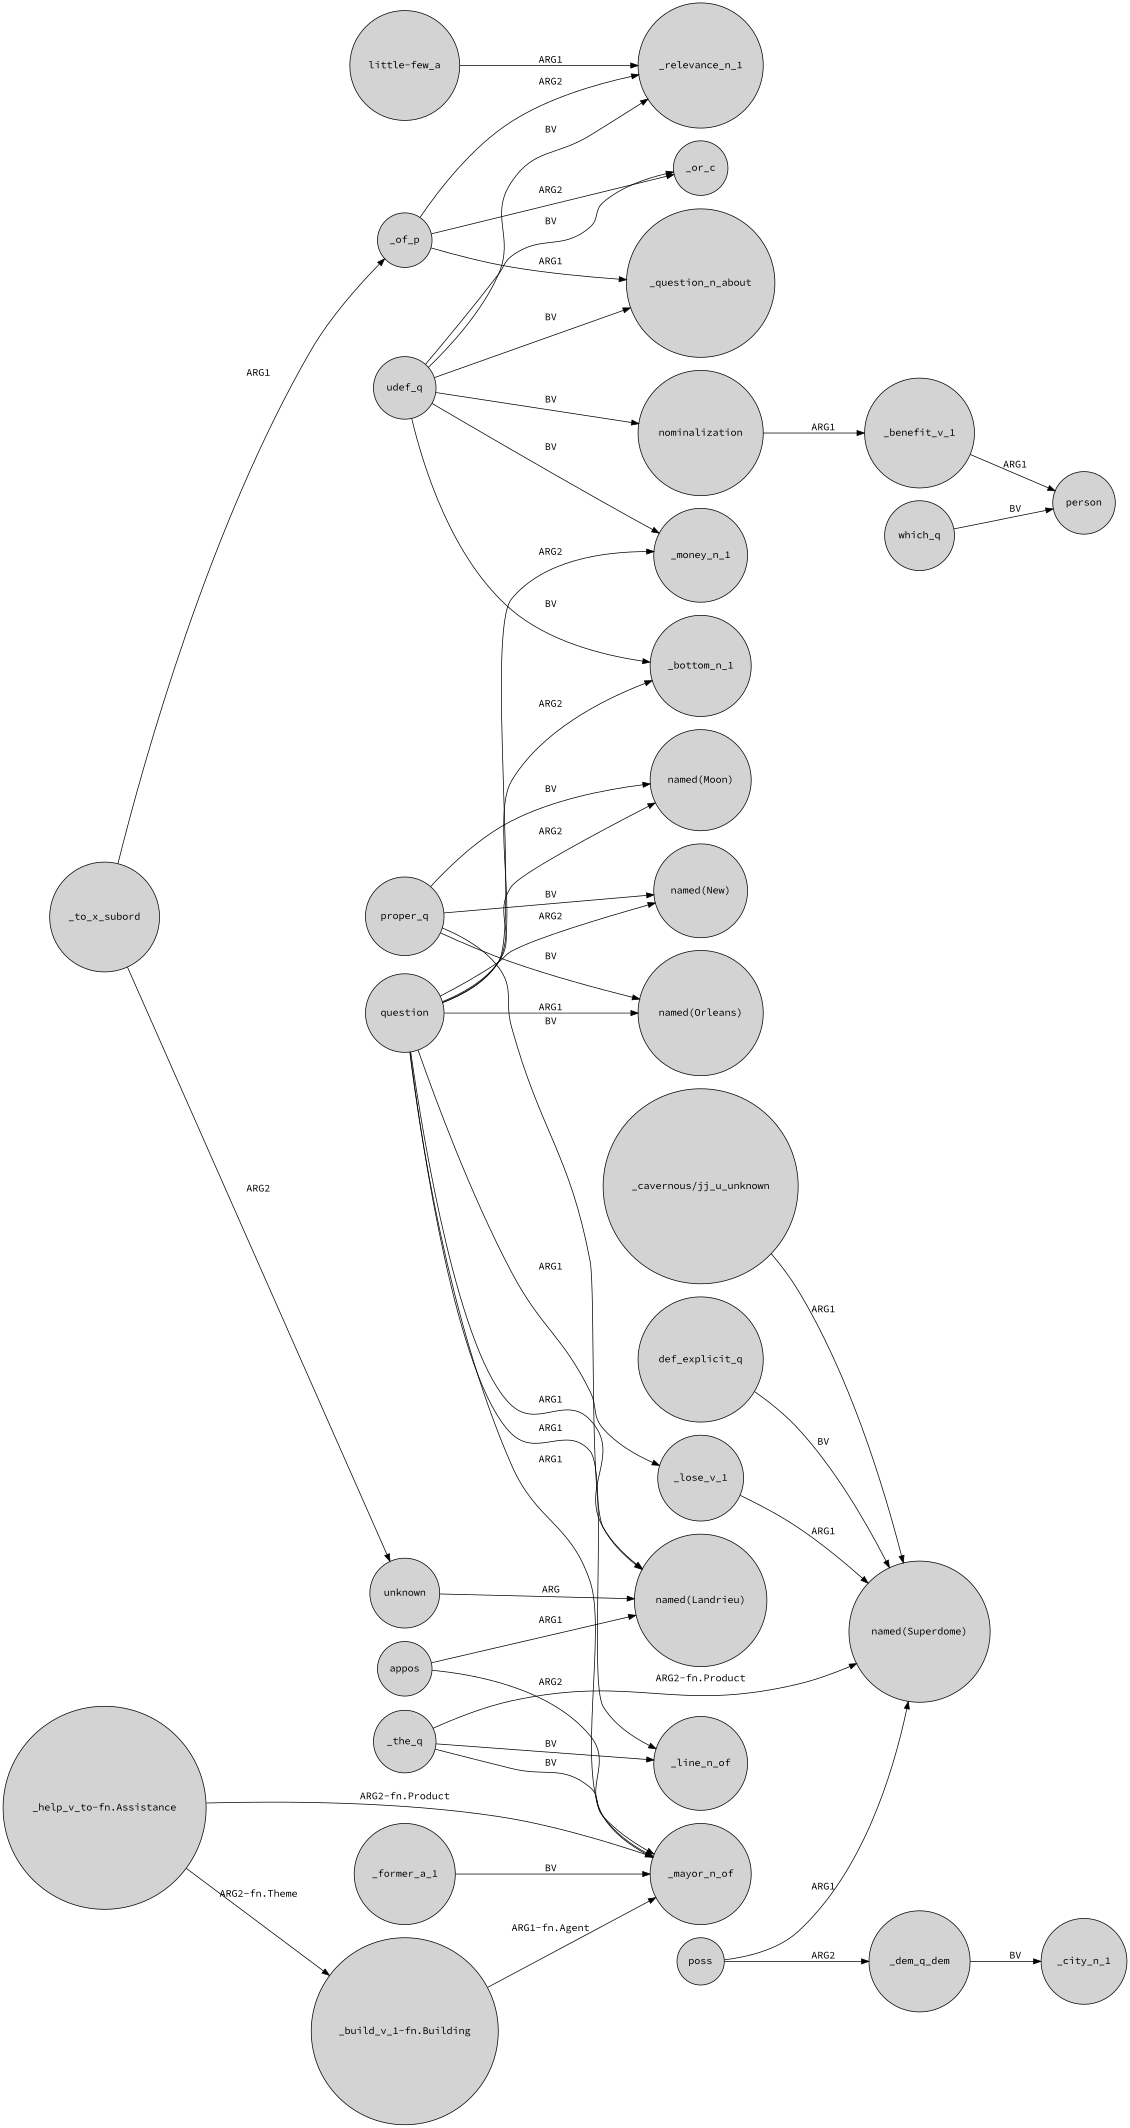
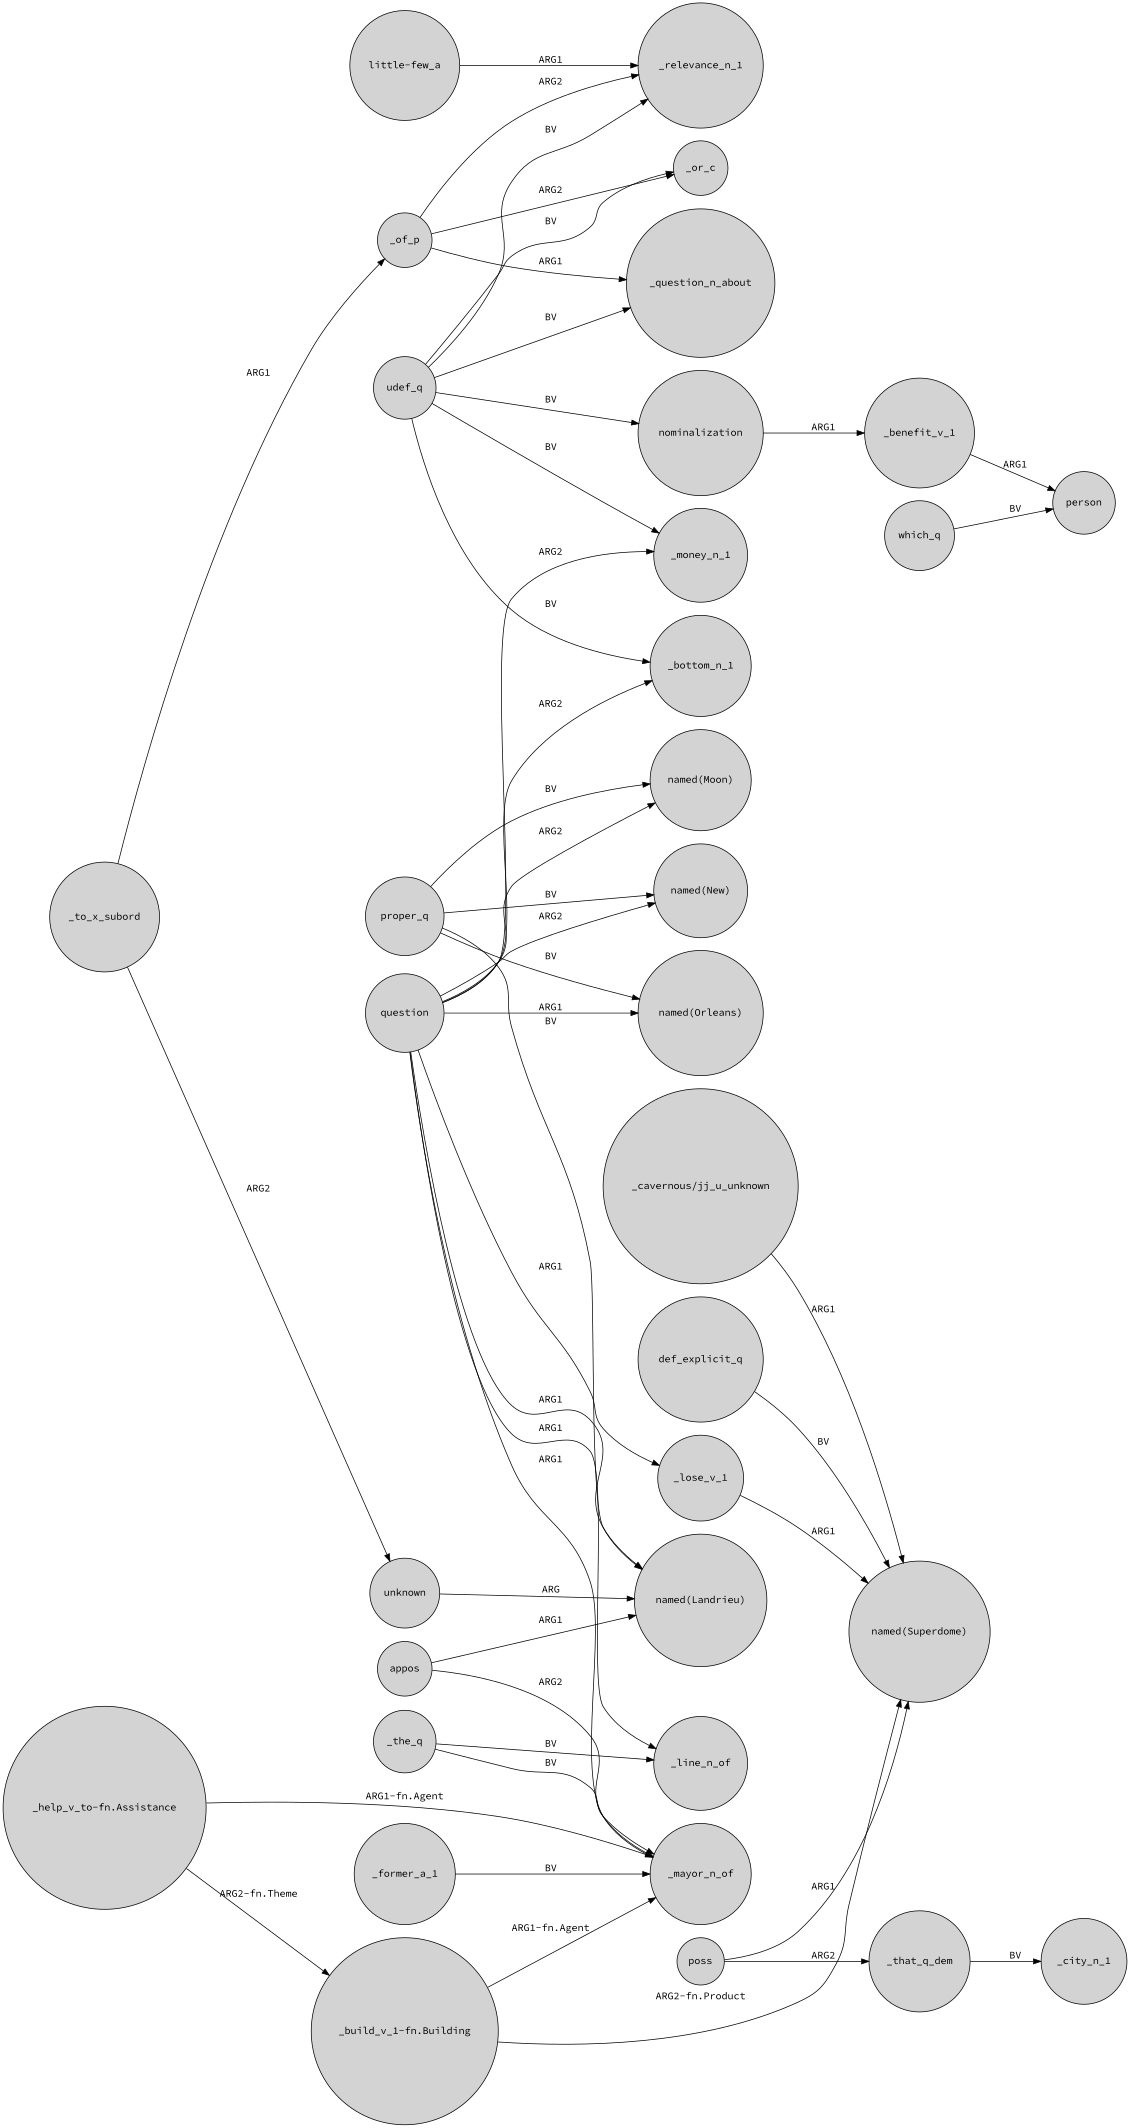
(641, 1693) -> (805, 1999)
(405, 1797) -> (405, 1797)
(920, 1961) -> (920, 1961)
